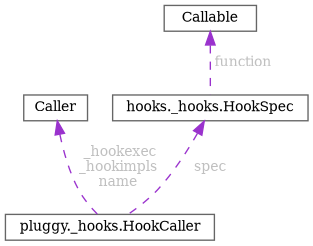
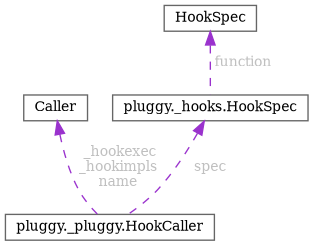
(210, 18) -> (210, 18)
(210, 108) -> (210, 108)
(110, 227) -> (110, 227)
